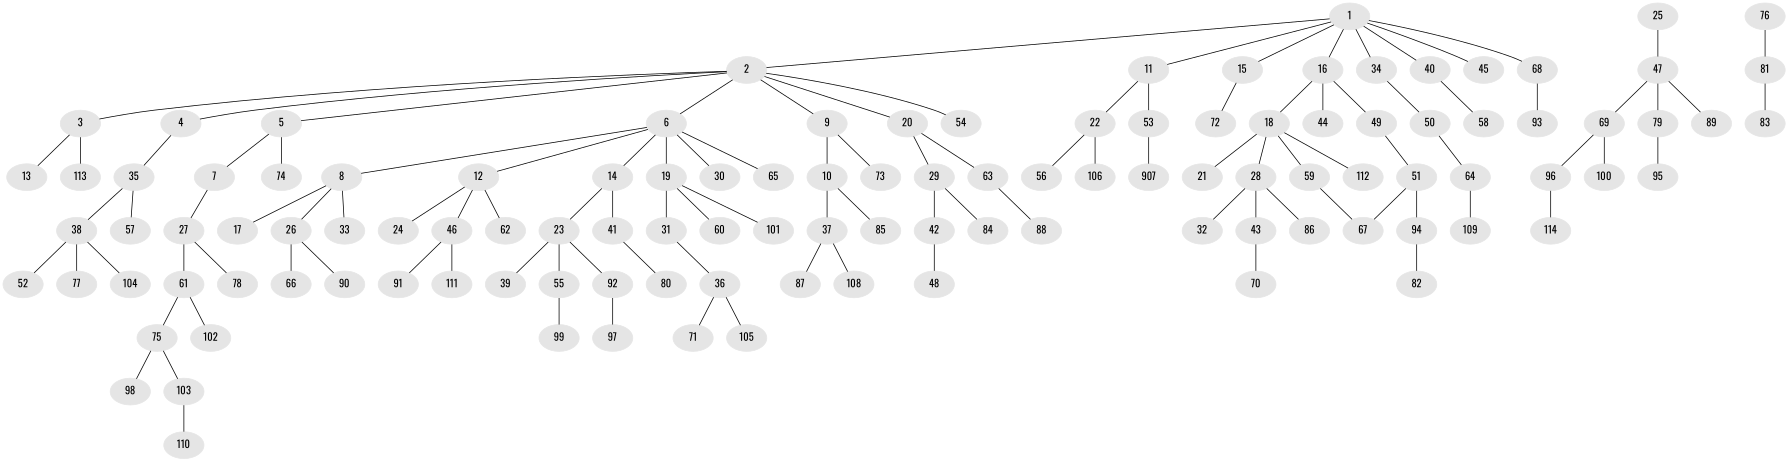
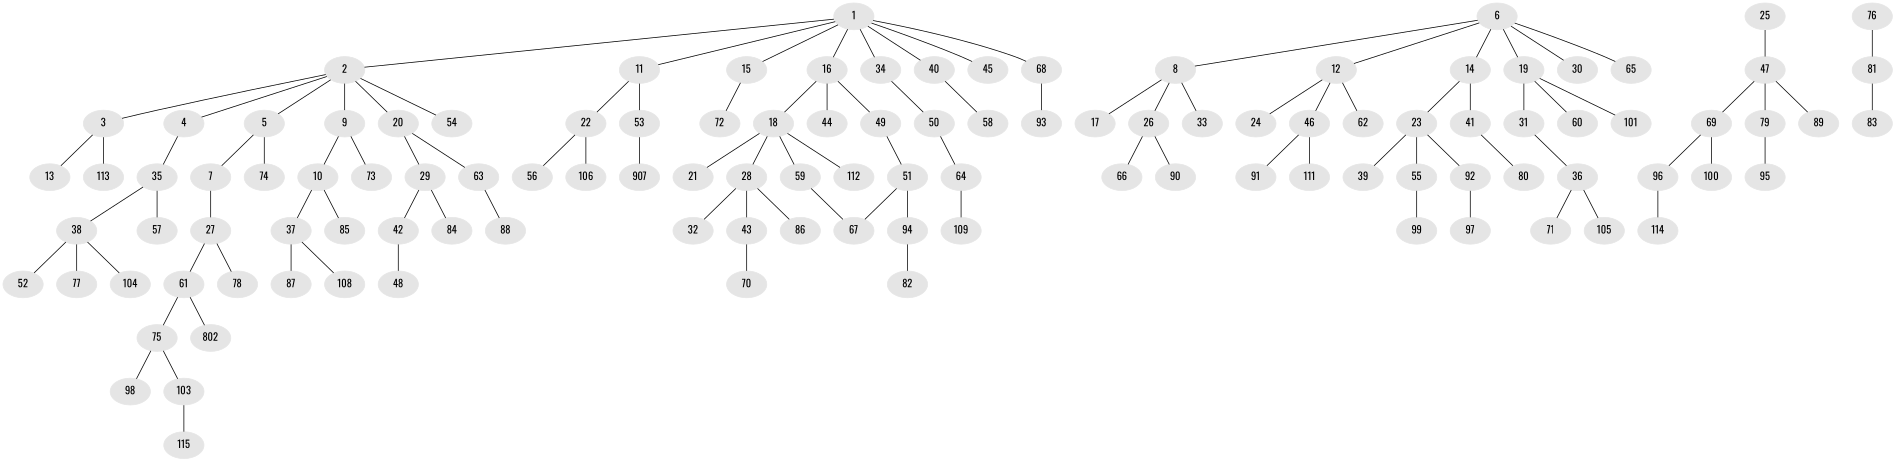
(706, 97) -> none
(211, 338) -> (211, 338)
(184, 445) -> (184, 445)
